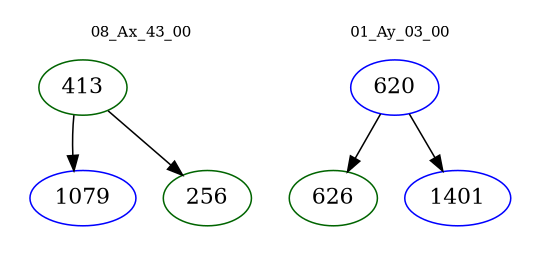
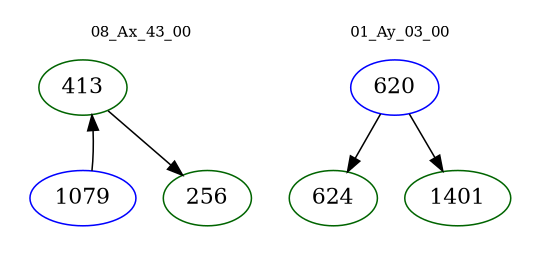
(73, 135) -> (93, 151)
(333, 198) -> (333, 198)
(458, 198) -> (458, 198)
